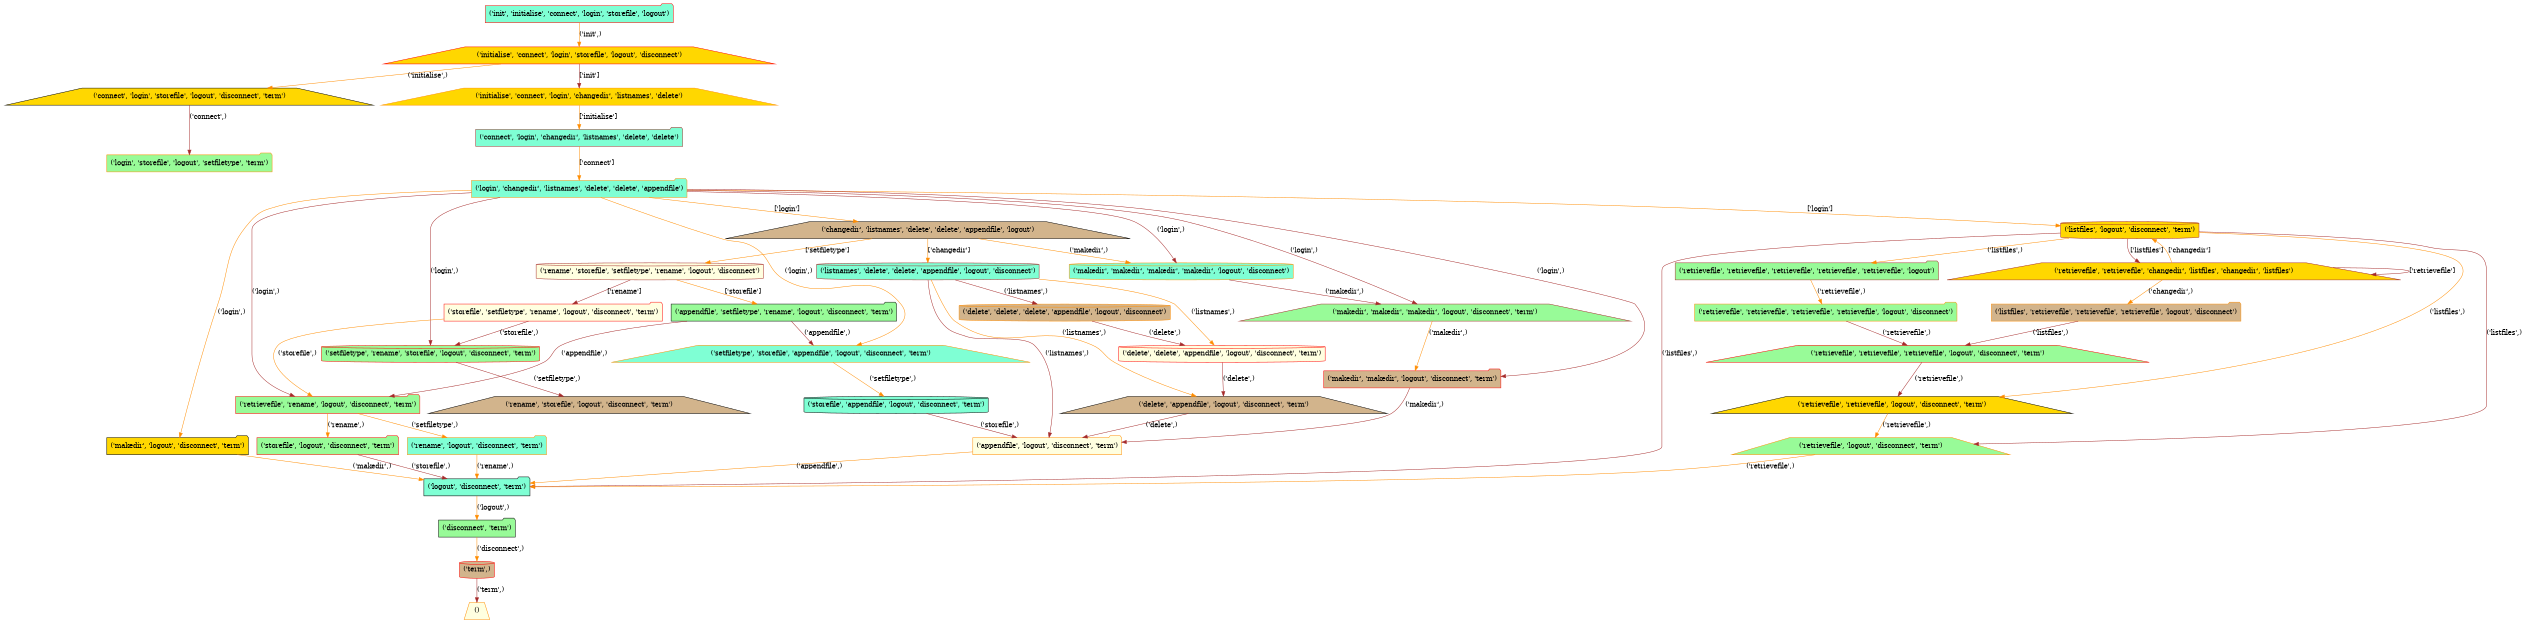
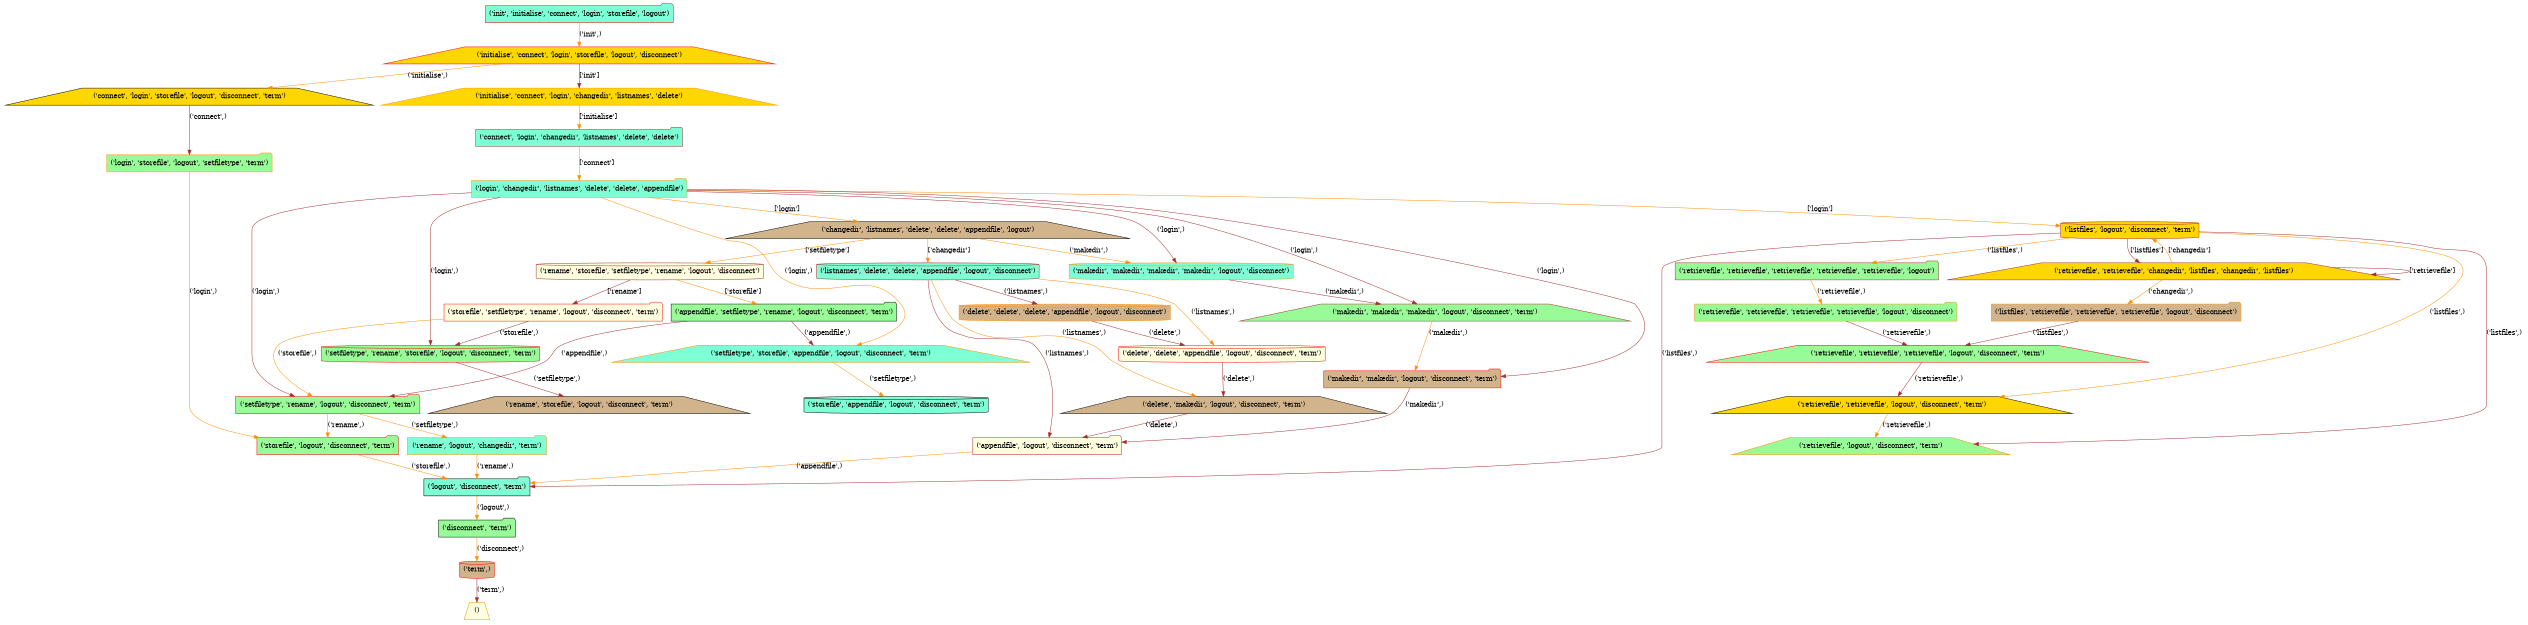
none -> (189, 327)
(328, 405) -> (328, 405)
(1224, 405) -> (1224, 405)
(969, 425) -> none
(178, 446) -> none
(477, 446) -> (477, 446)
(1047, 446) -> (1047, 446)
(400, 466) -> (400, 466)
(1176, 483) -> none
